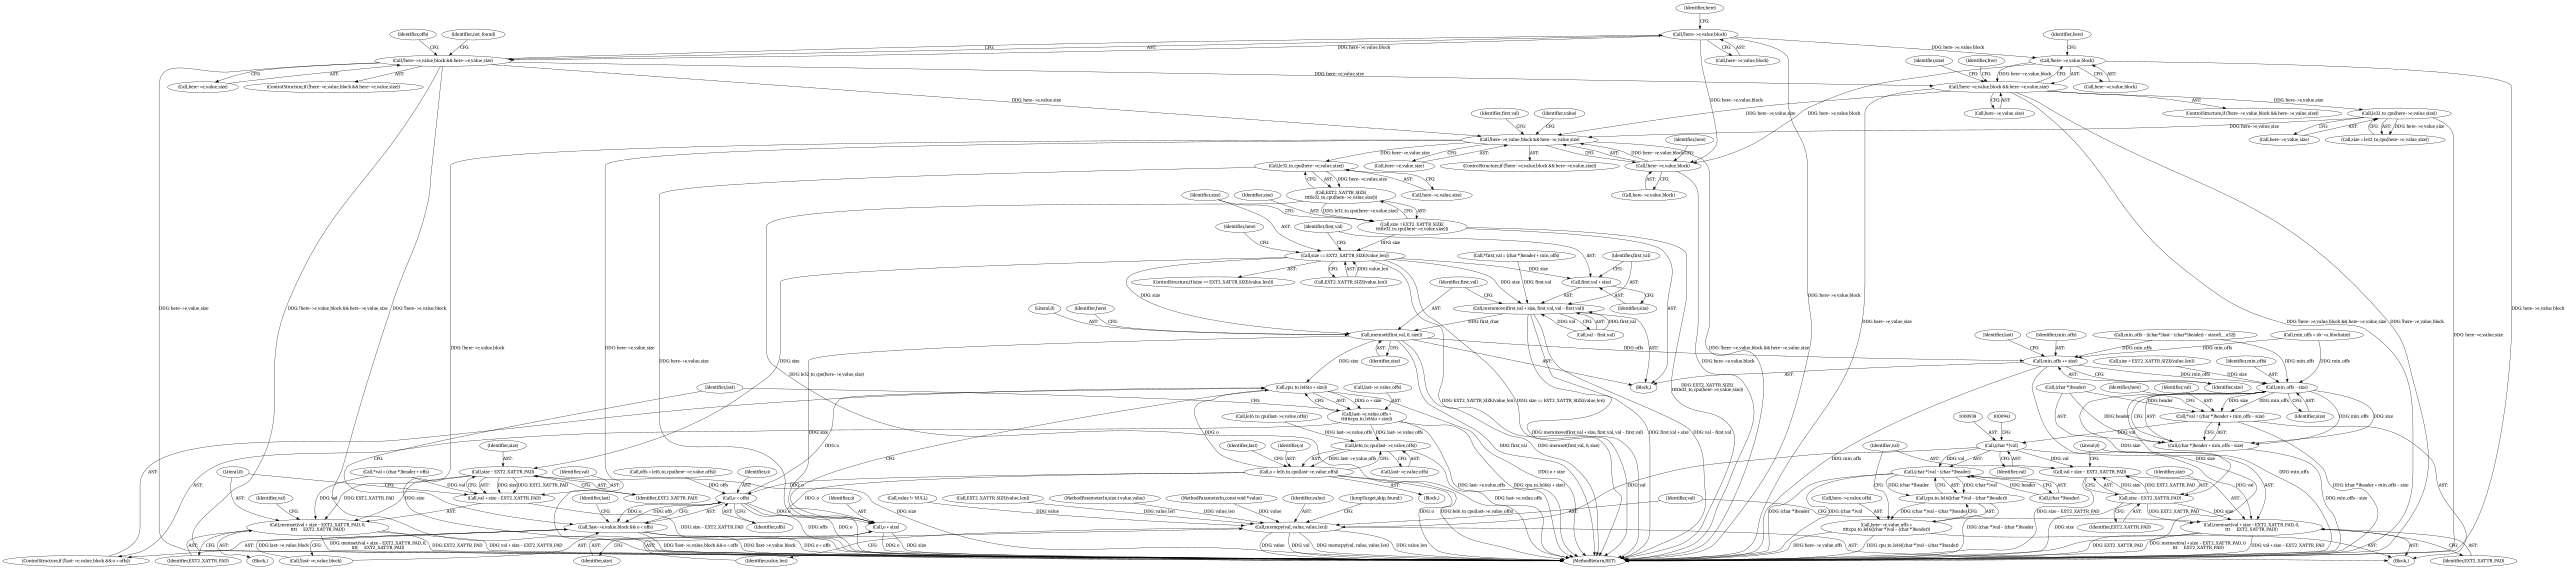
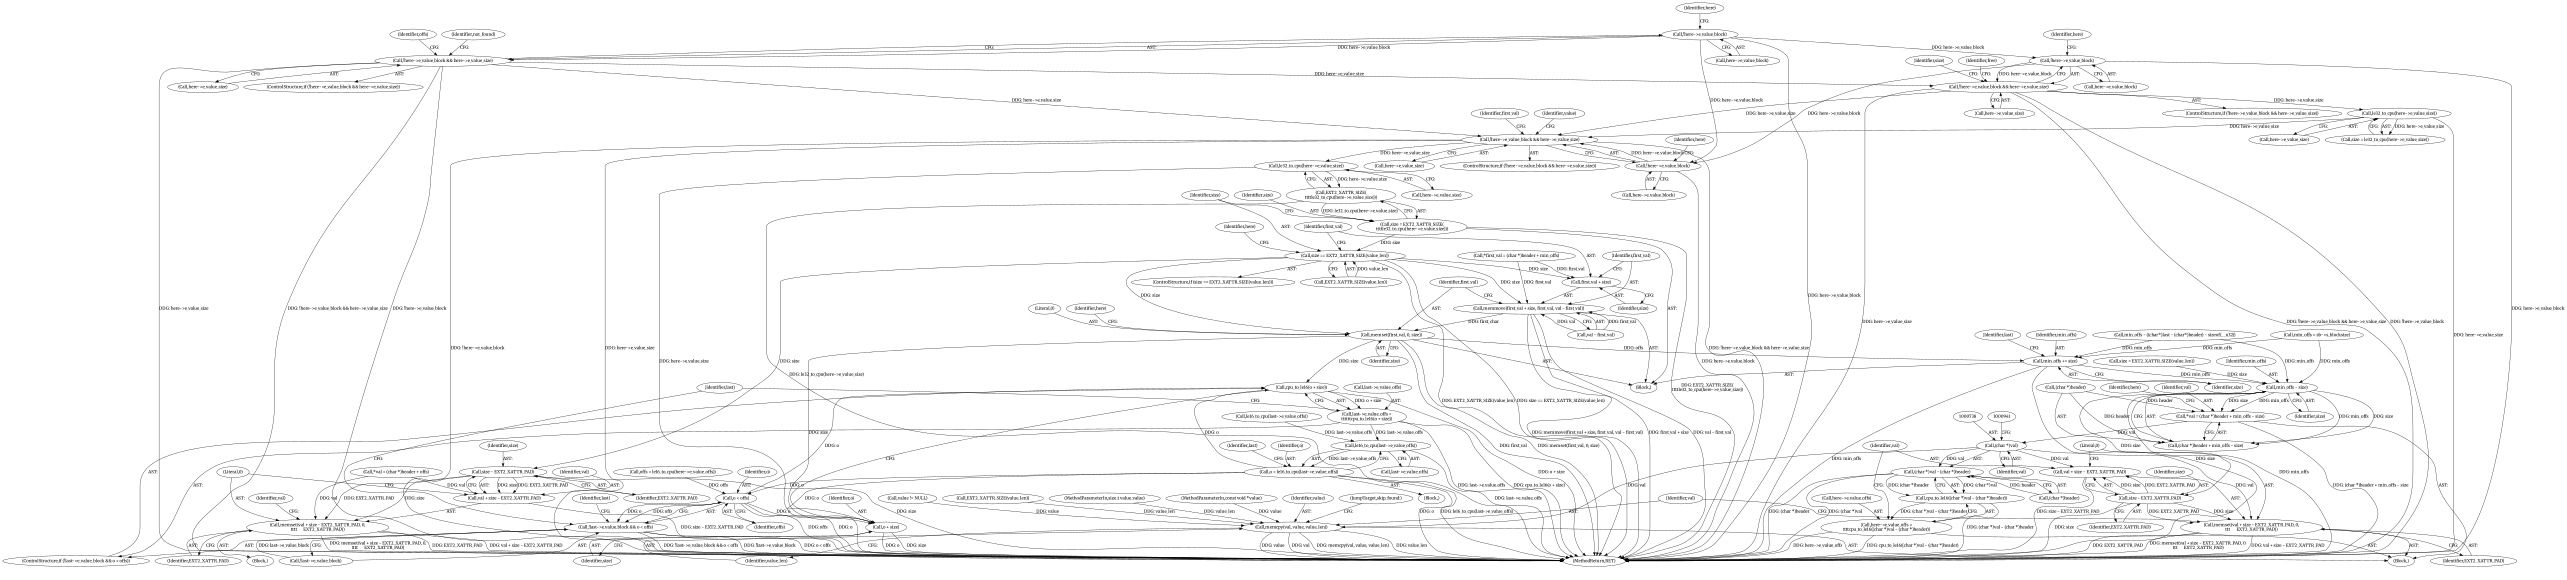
none -> (1553, 269)
(1968, 417) -> (1968, 417)
(2063, 557) -> none
